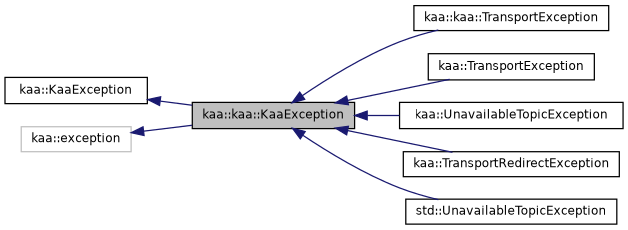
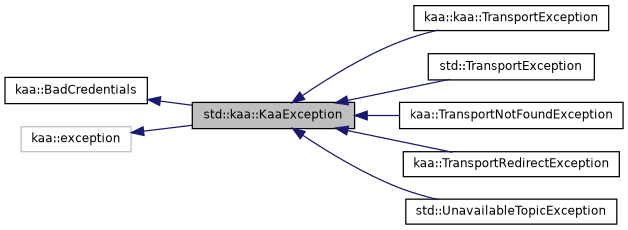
(511, 67) -> (511, 67)
(76, 91) -> (76, 91)
(273, 115) -> (273, 115)
(511, 115) -> (511, 115)
